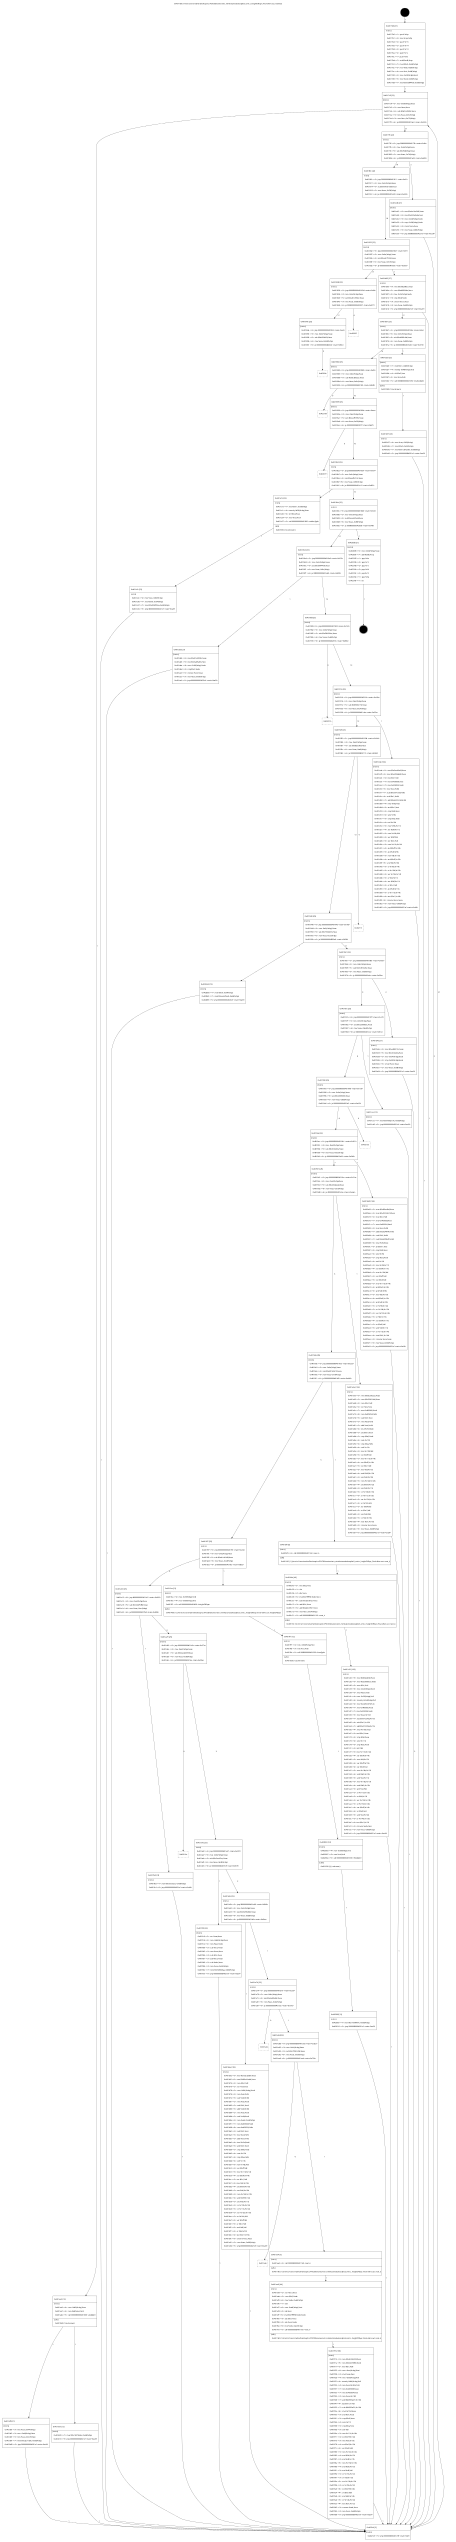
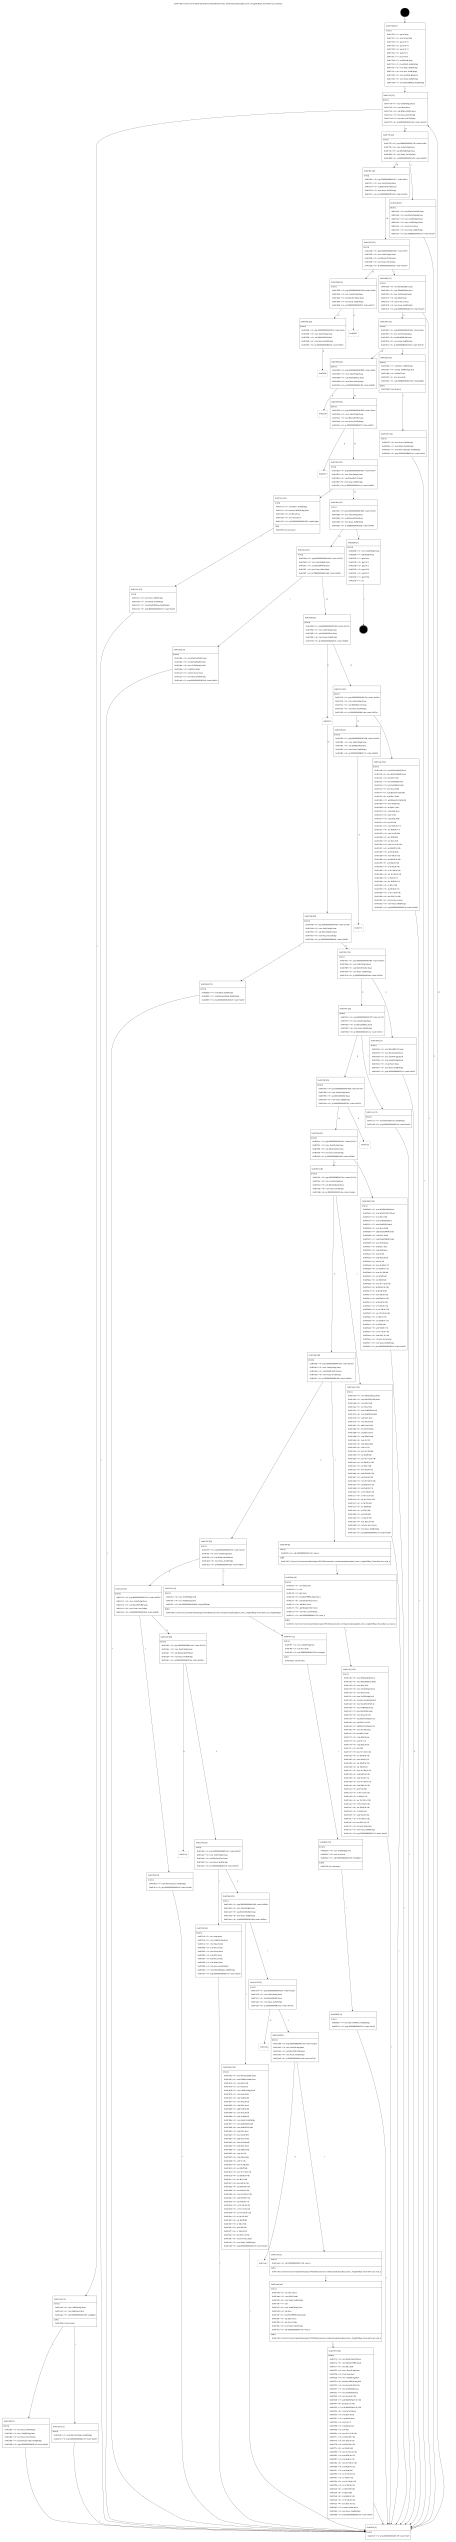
(342, 834) -> (327, 818)
